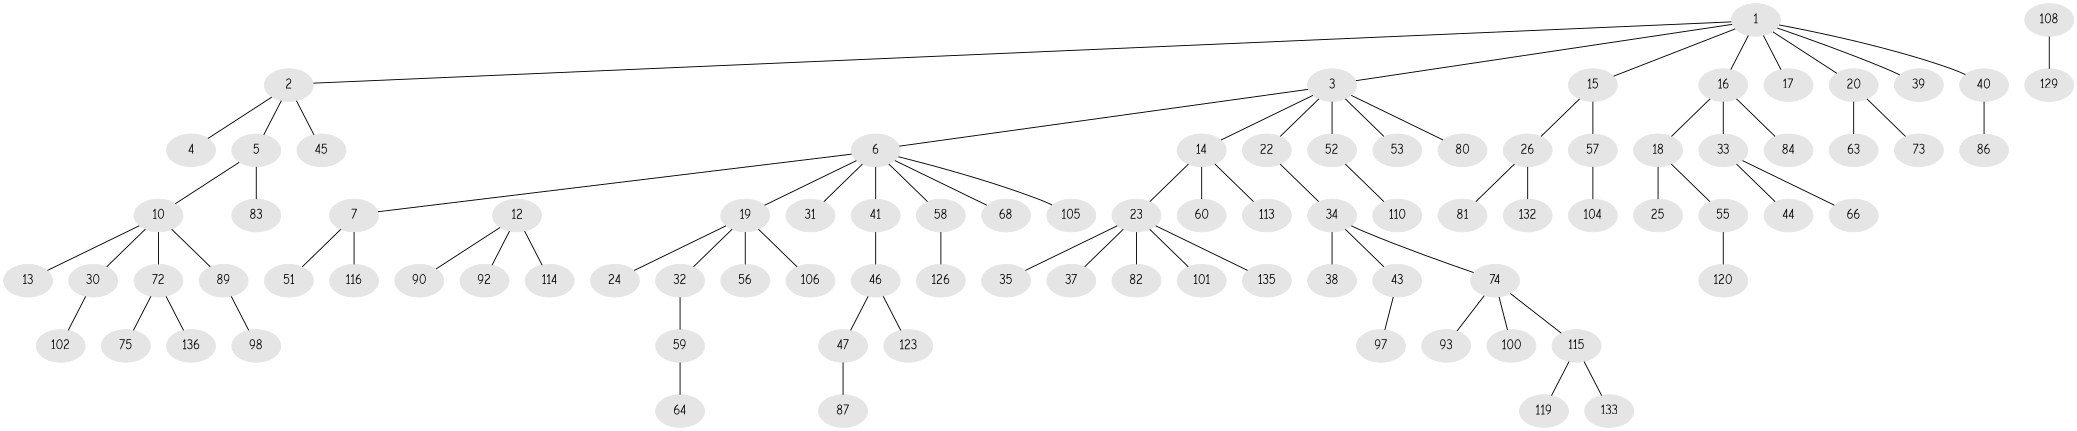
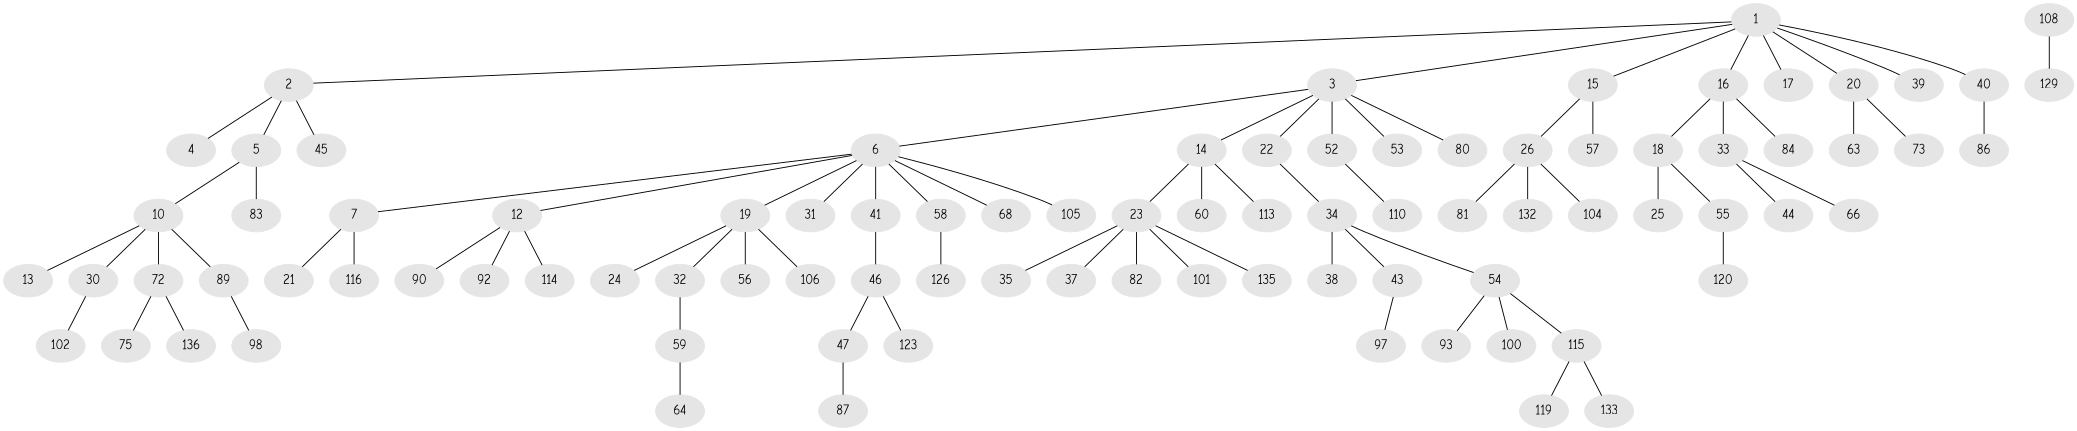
none -> (696, 183)
(1593, 183) -> (1560, 183)
(289, 281) -> (289, 281)
(1495, 281) -> (1495, 281)
